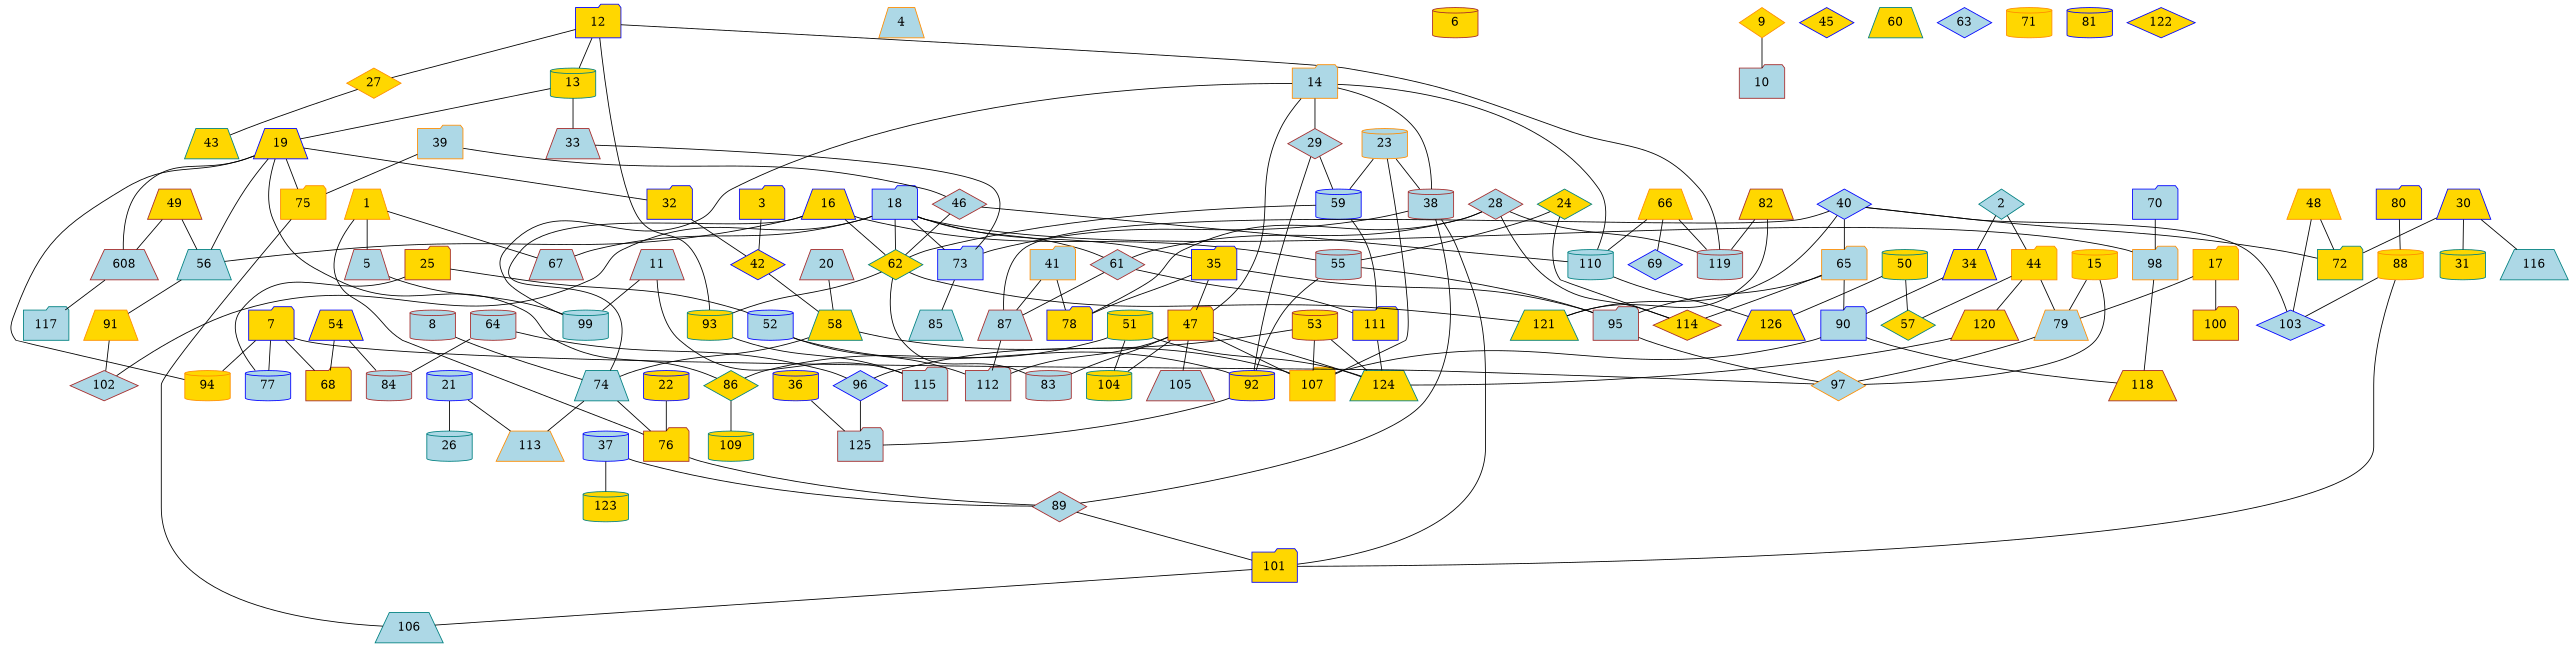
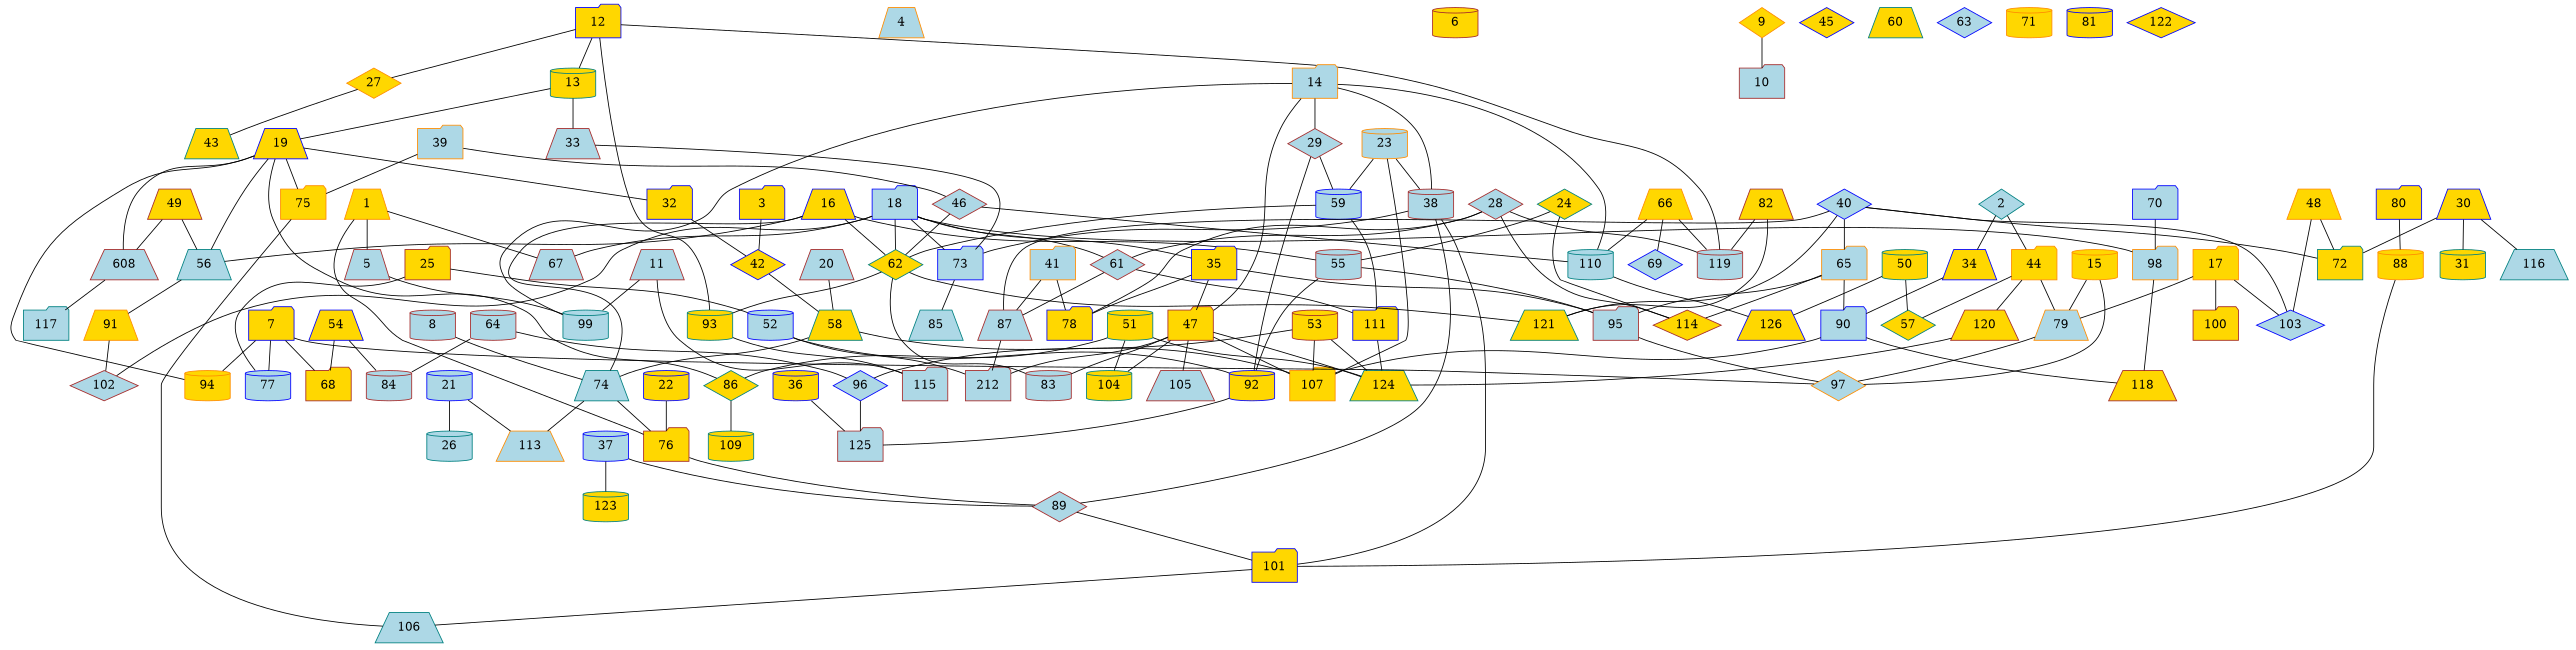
(2342, 297) -> (2256, 298)
(988, 386) -> (988, 386)
